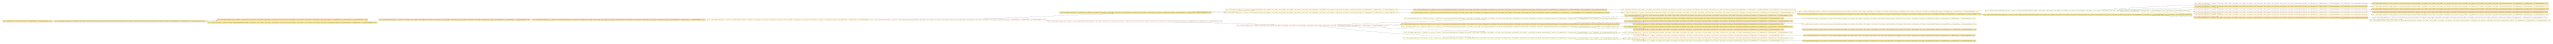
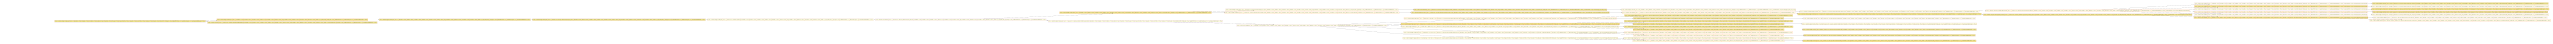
(28, 21) -> none
